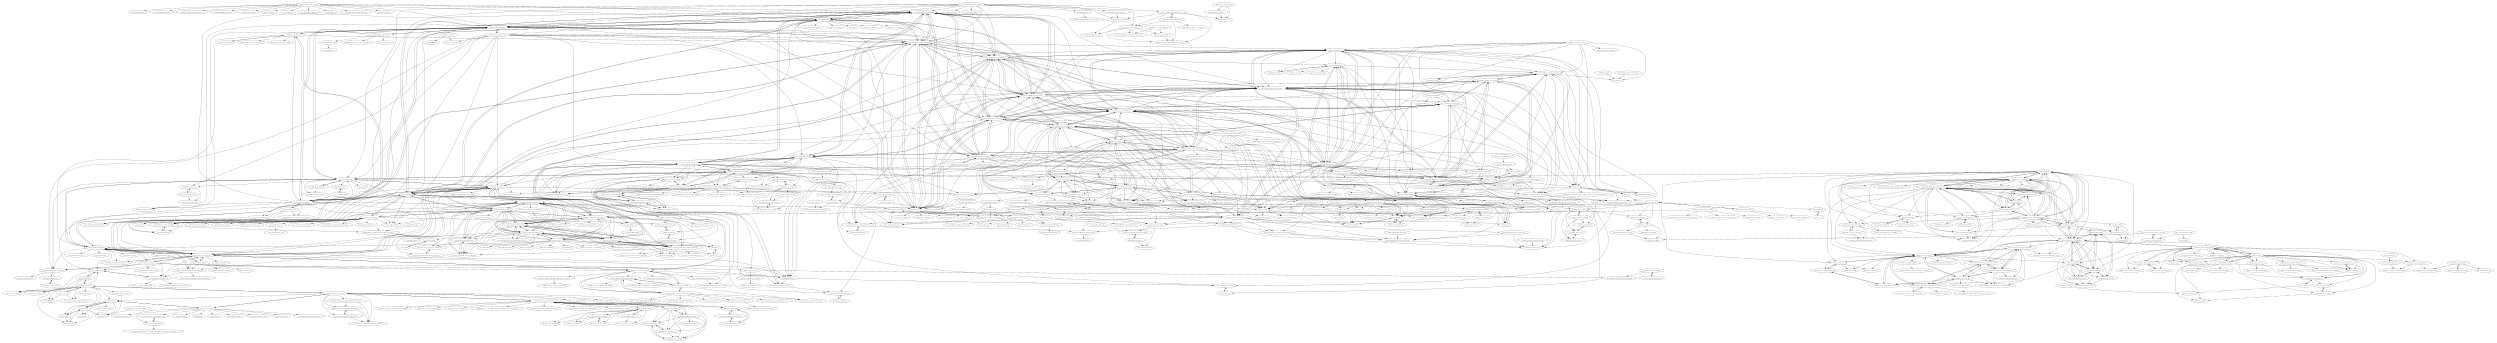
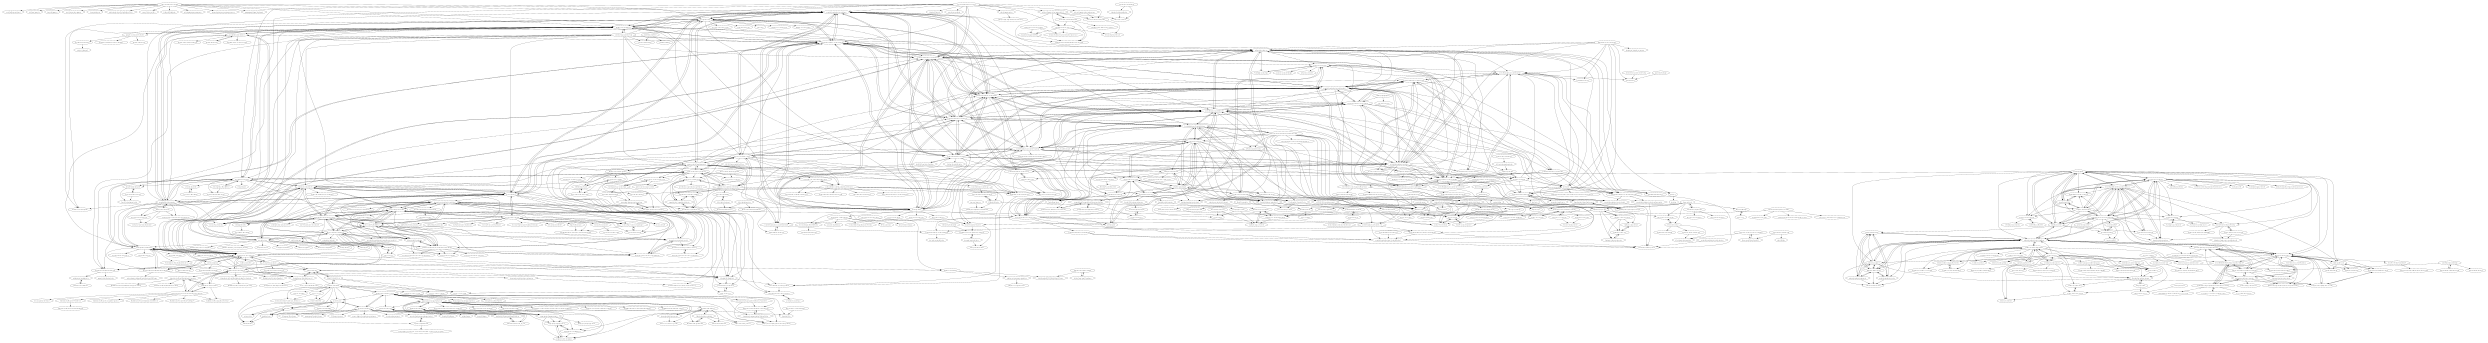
(495, 220) -> (544, 221)
